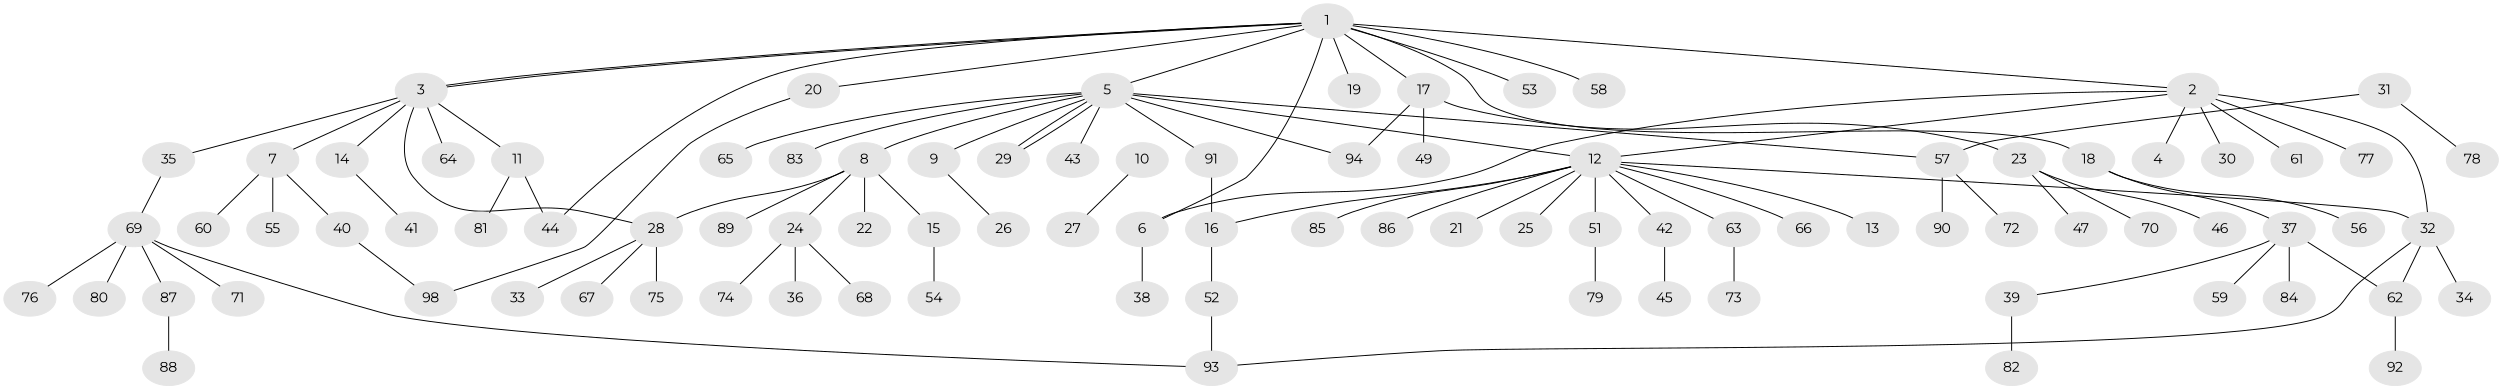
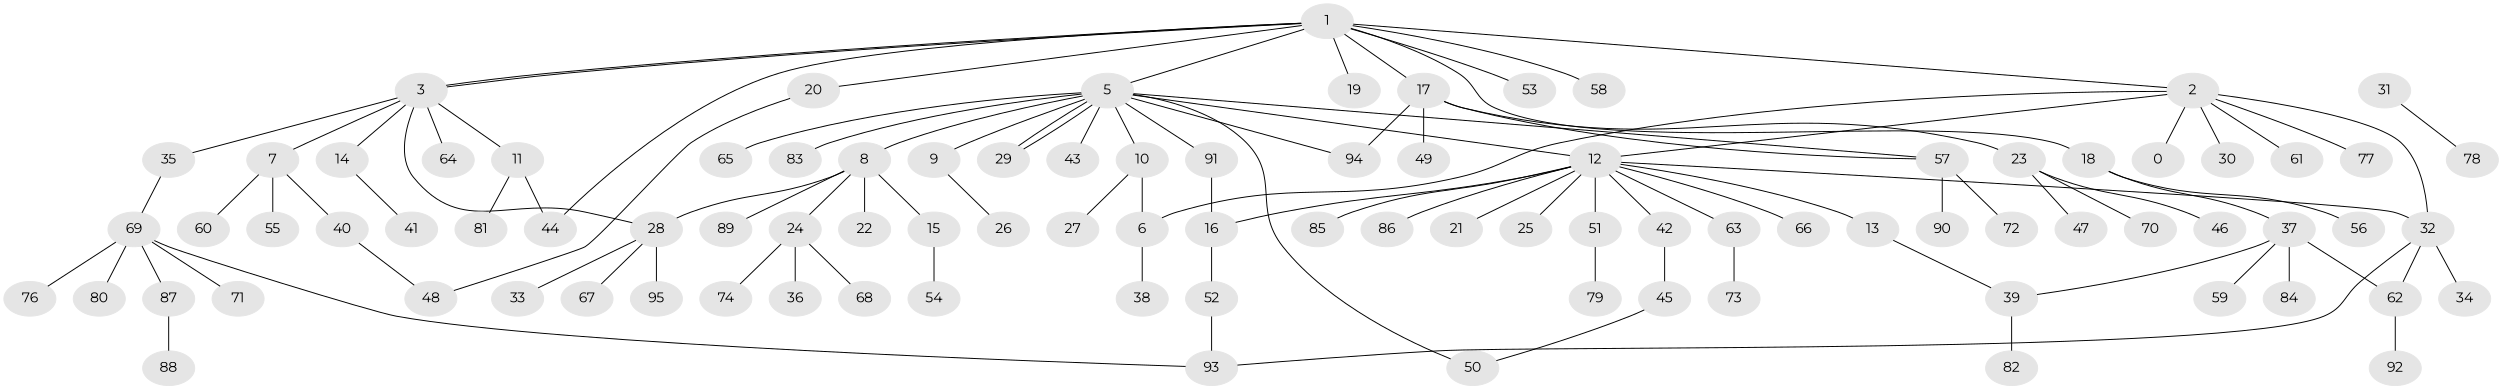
(2161, 118) -> (1666, 143)
none -> (1125, 125)
(1268, 152) -> (1142, 195)
(2158, 160) -> (2158, 160)
none -> (1942, 264)
(431, 299) -> (431, 299)
(656, 299) -> (656, 299)
none -> (1473, 368)
